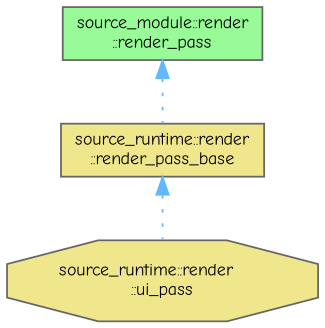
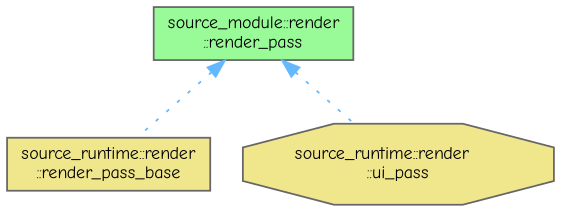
(163, 217) -> (325, 98)
